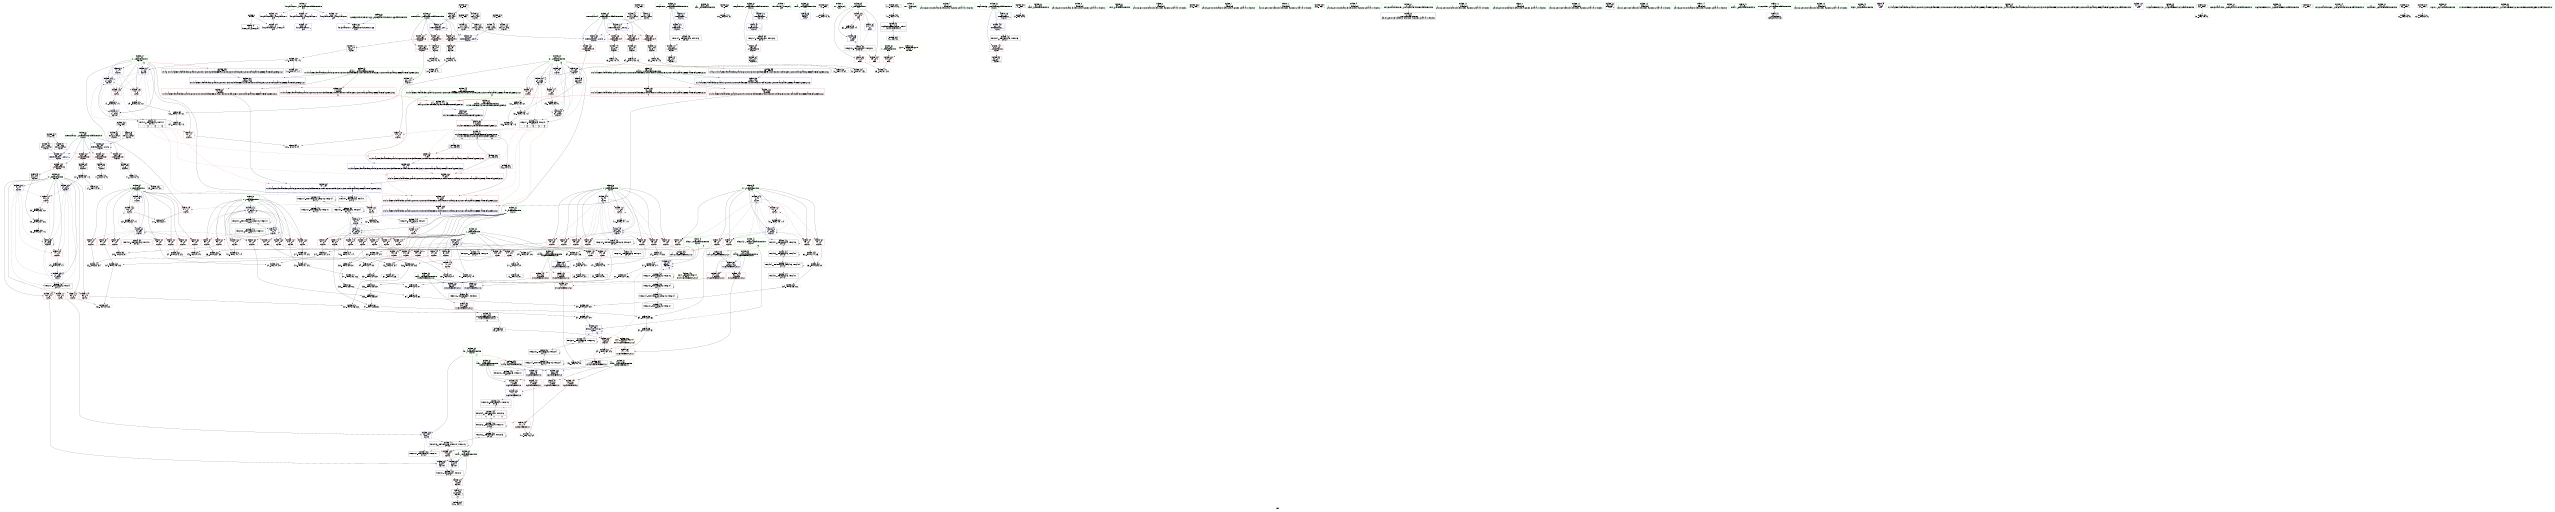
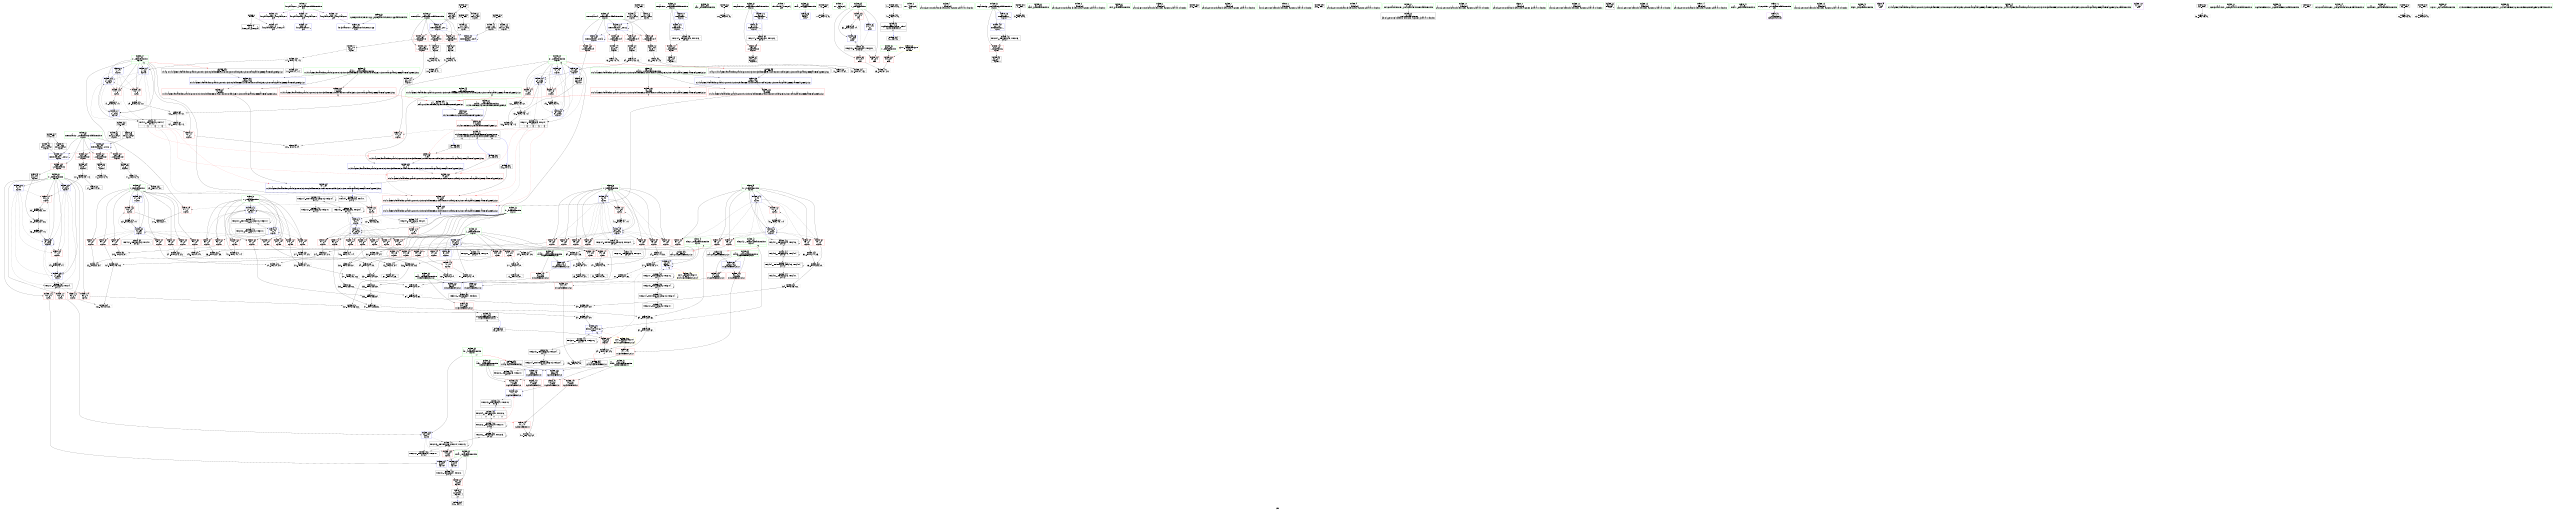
(2170, 6) -> none
(478, 27) -> none
(561, 276) -> none
